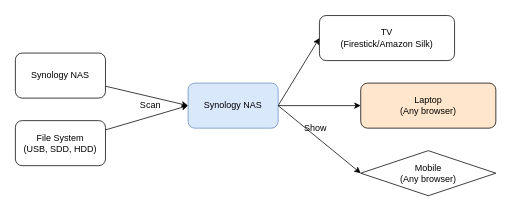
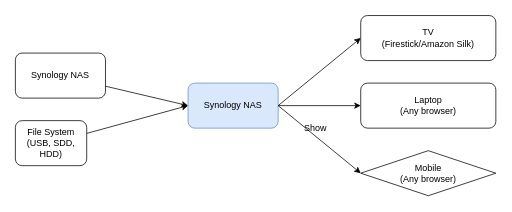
(387, 38) -> (428, 38)
(150, 105) -> none
(428, 105) -> (428, 105)
(60, 143) -> (51, 143)
